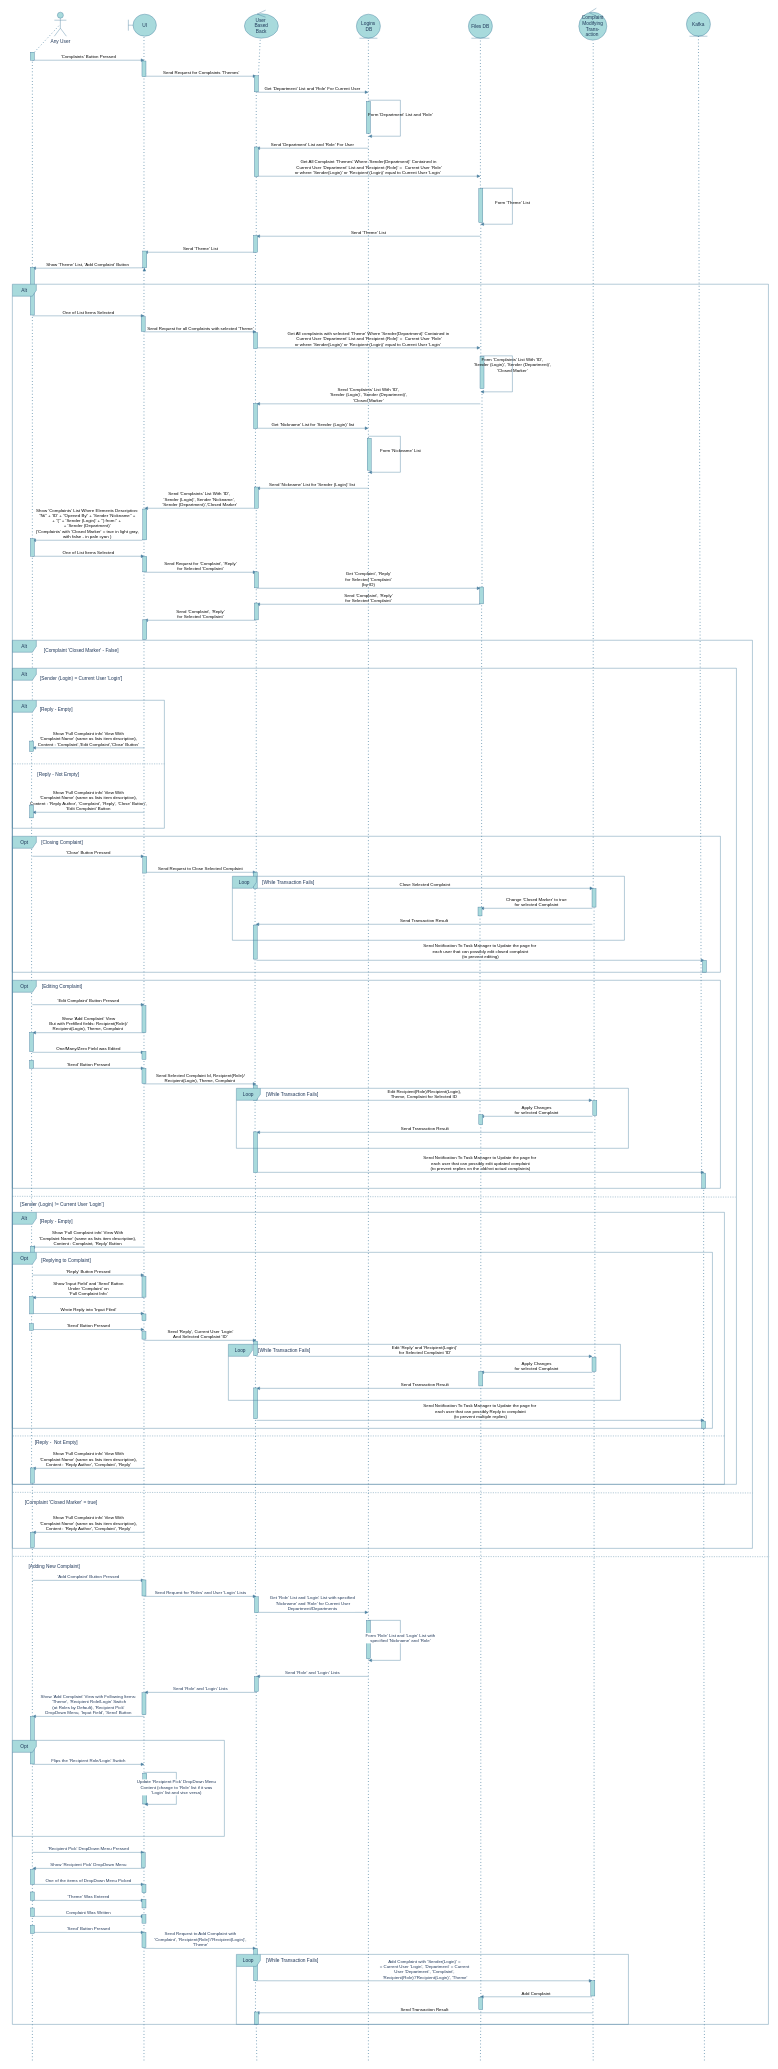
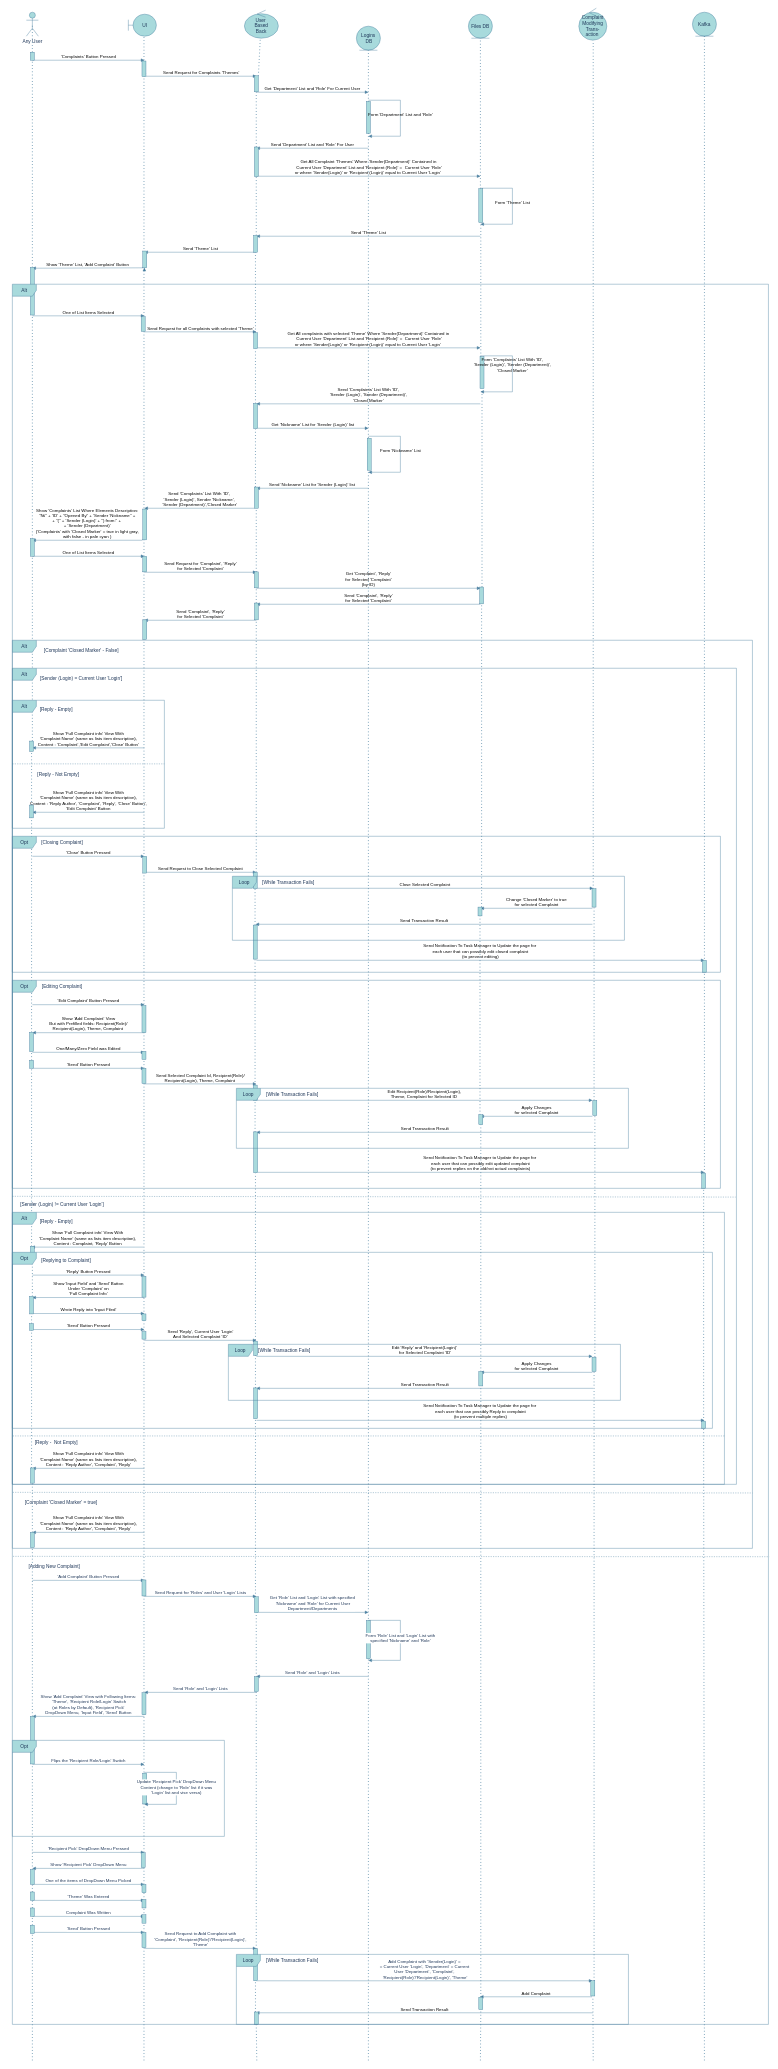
(60, 24) -> (32, 24)
(698, 24) -> (704, 24)
(368, 26) -> (368, 38)
